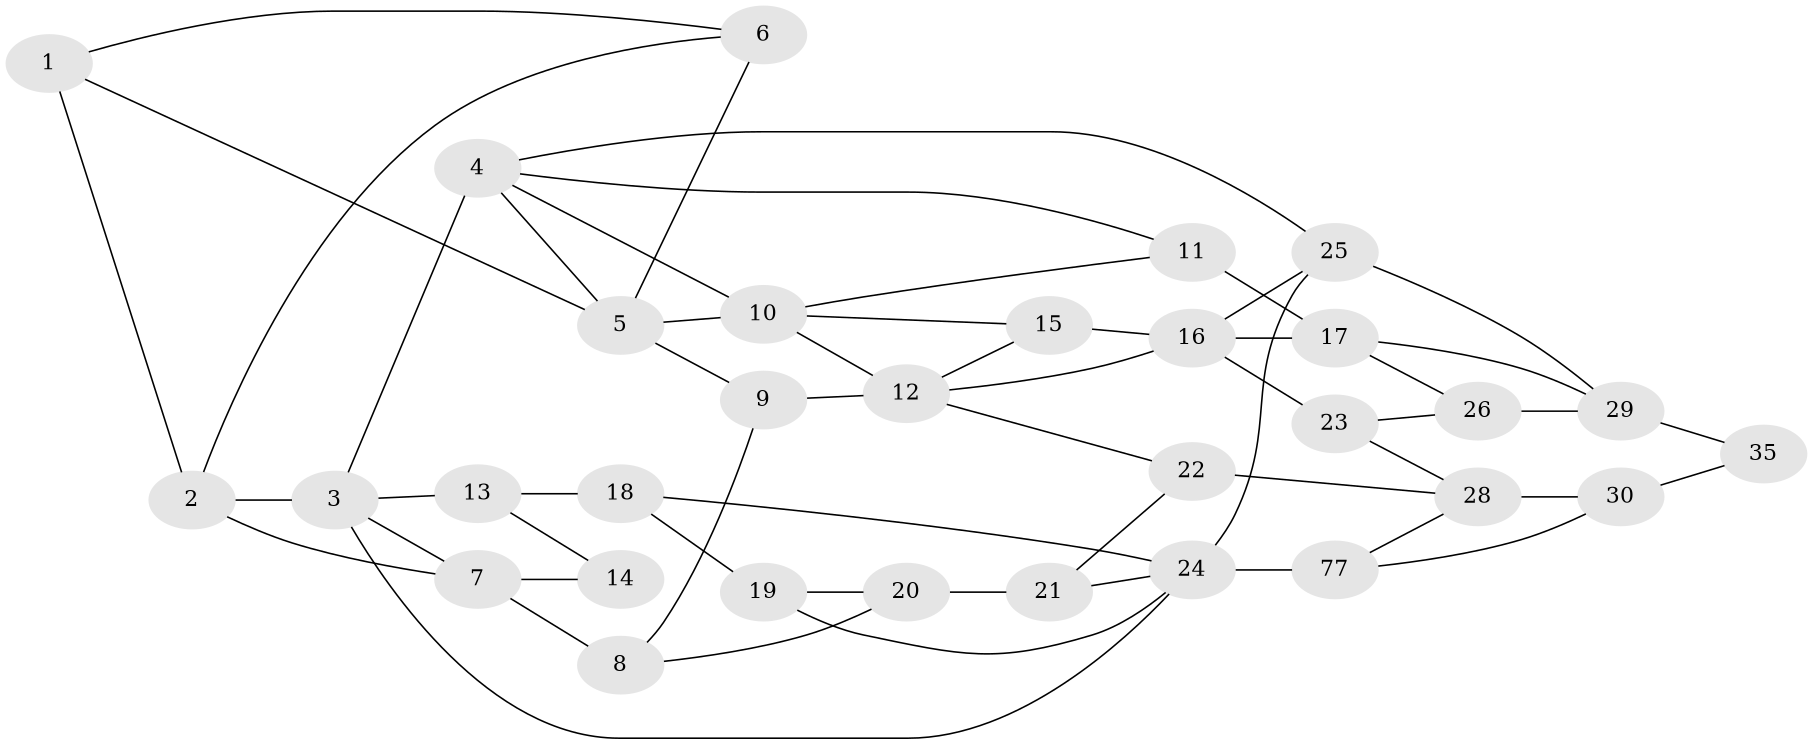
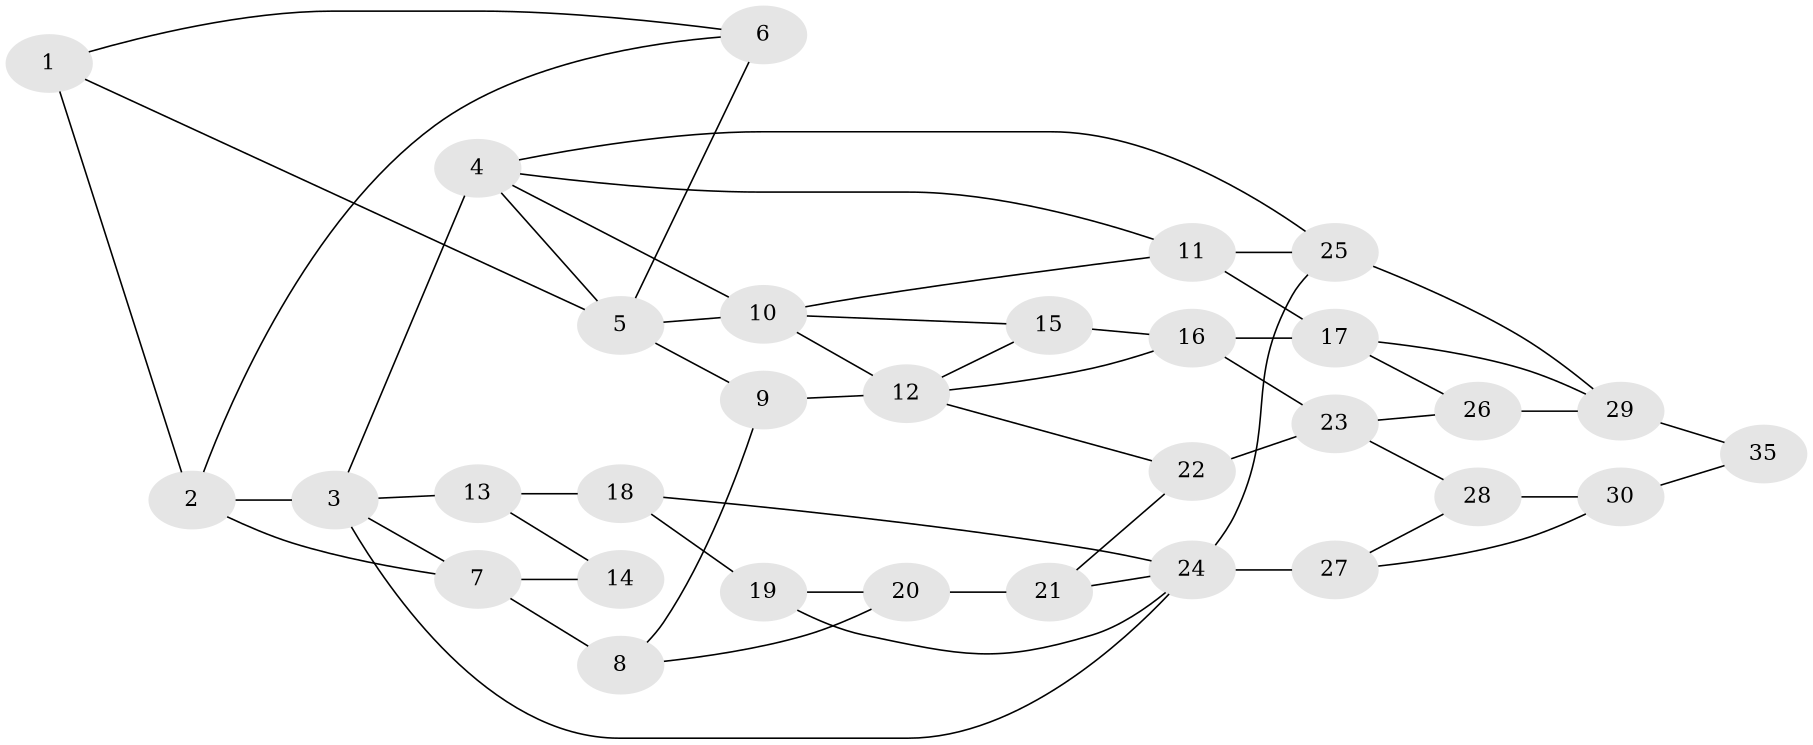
(1254, 301) -> (1264, 252)
(1335, 484) -> (1267, 446)
(1335, 570) -> (1335, 570)
